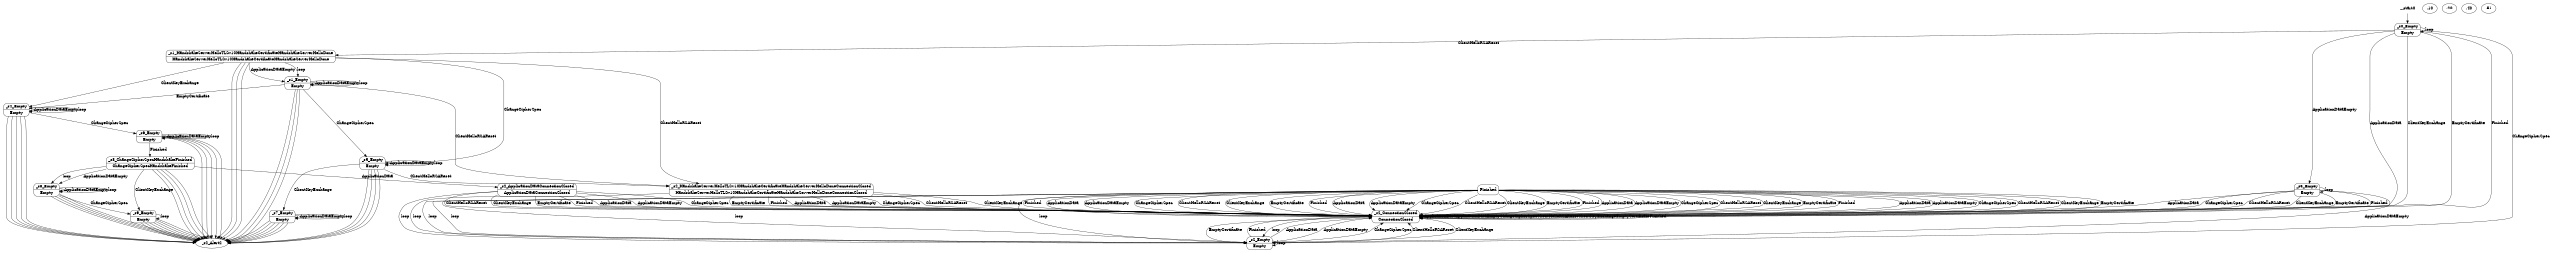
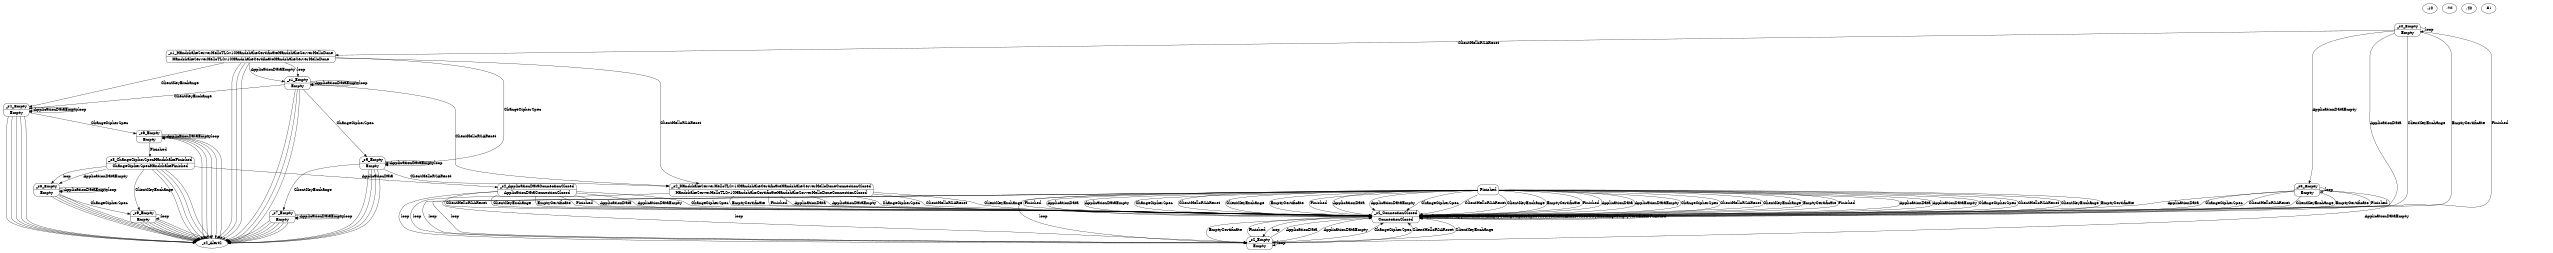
(2408, 8) -> none
(193, 97) -> (193, 97)
(2024, 234) -> none
